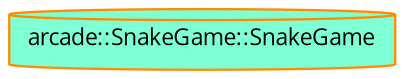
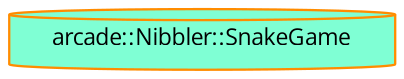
(202, 39) -> (202, 39)
